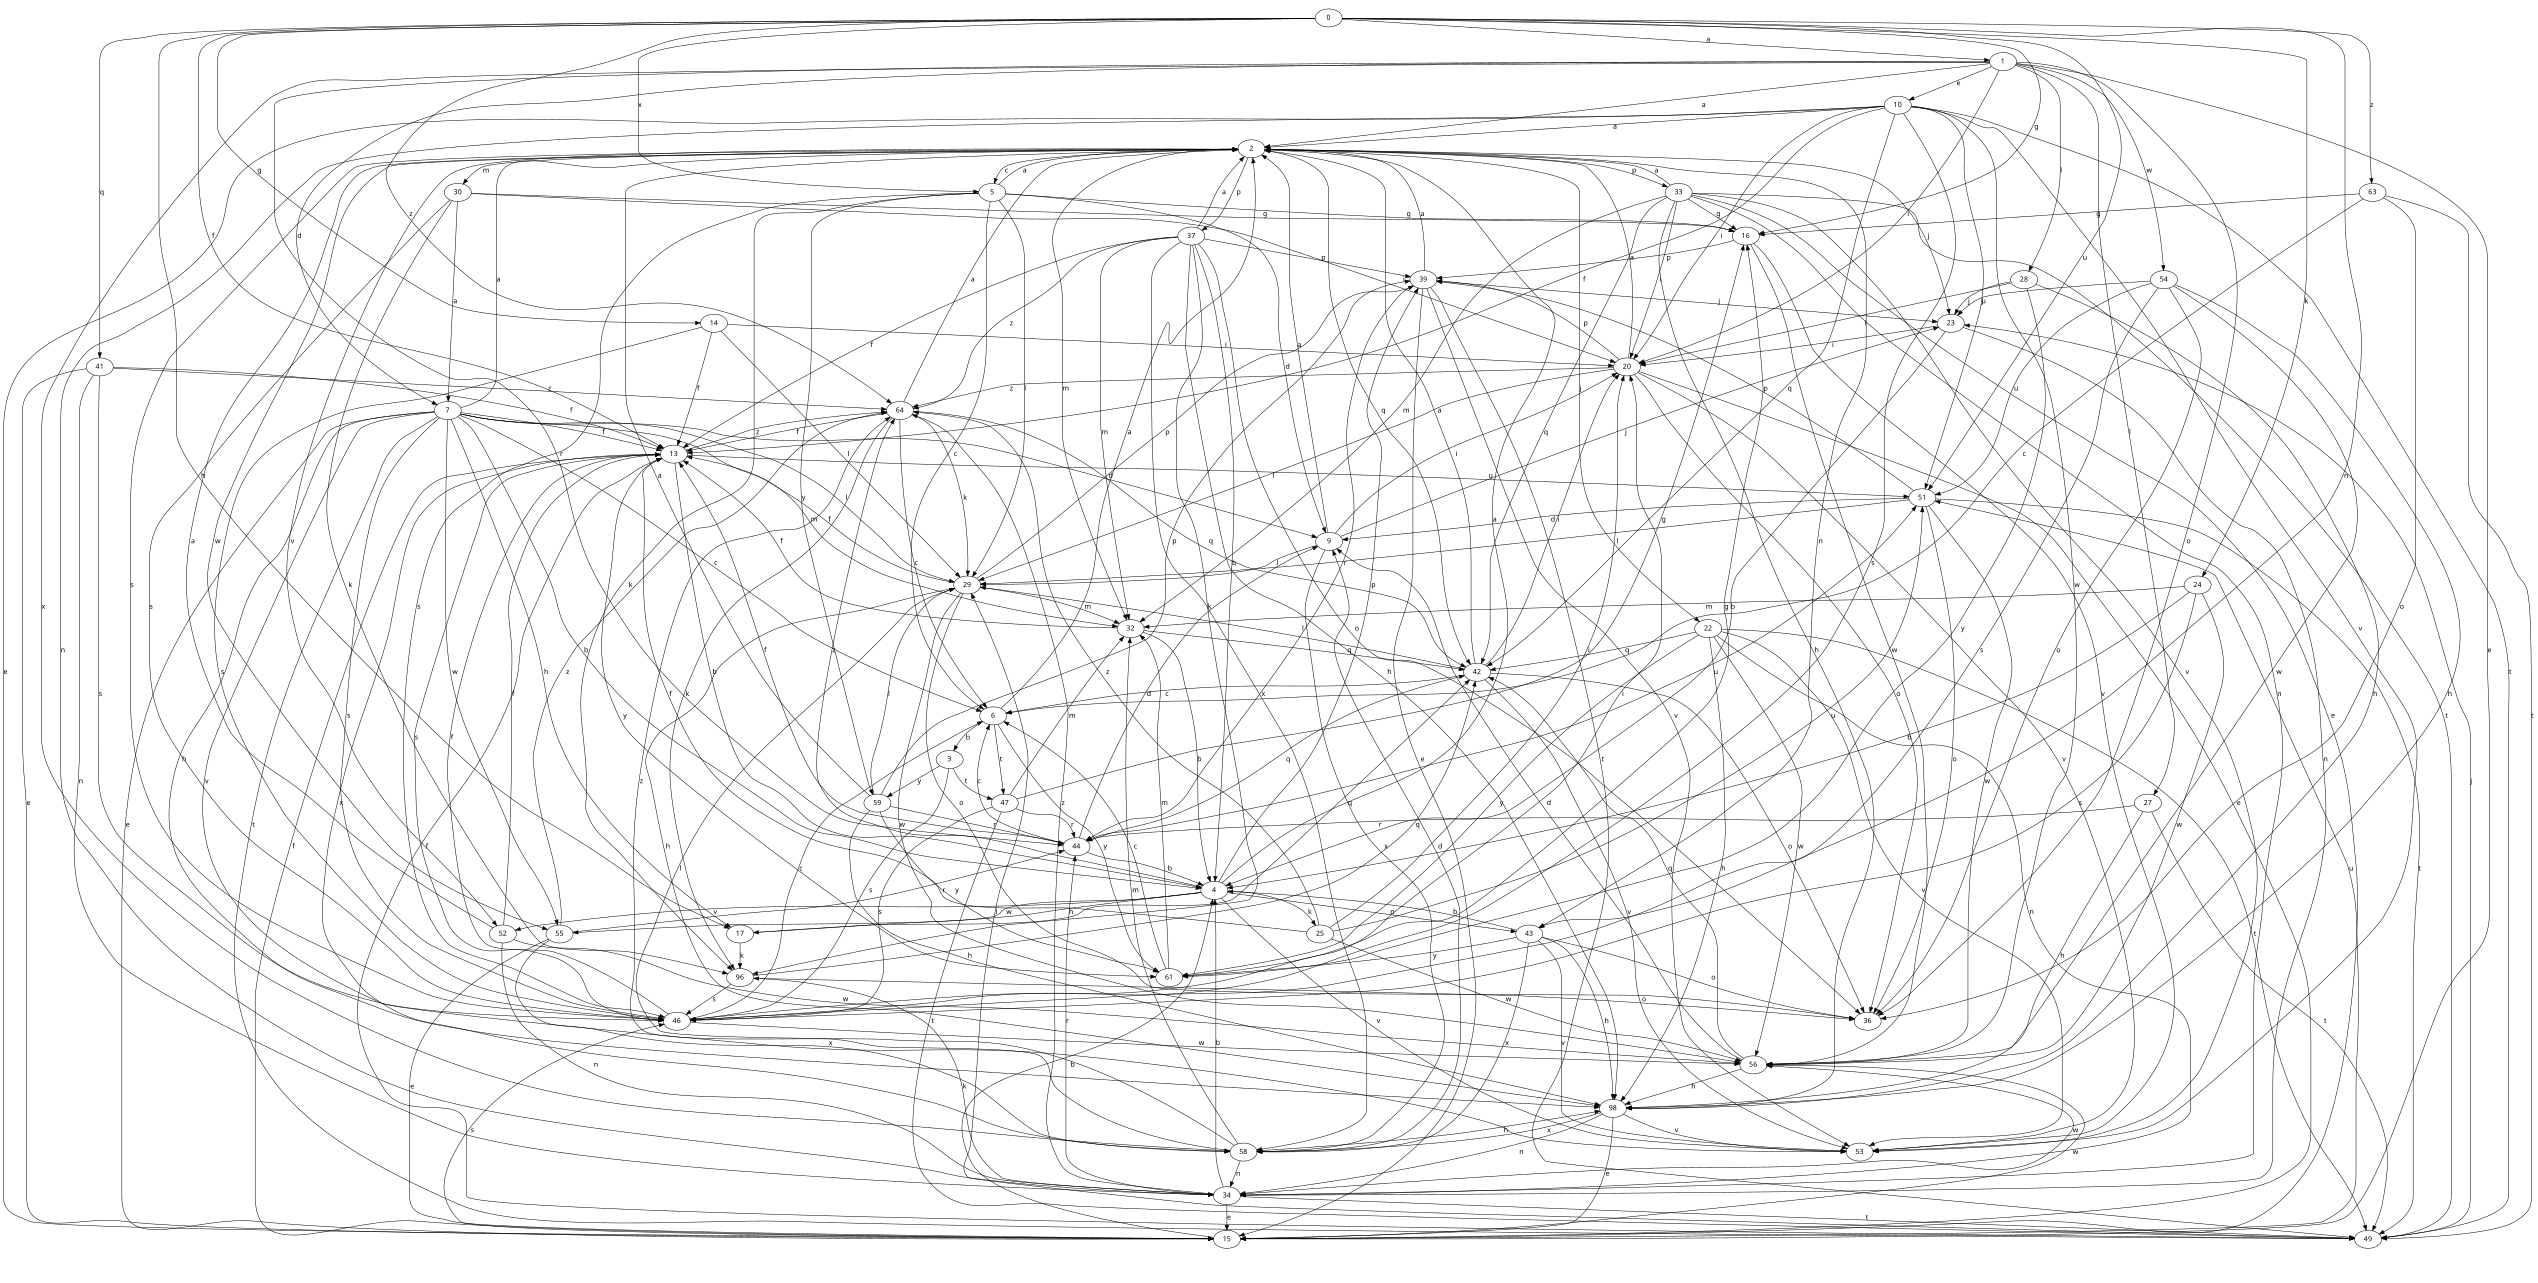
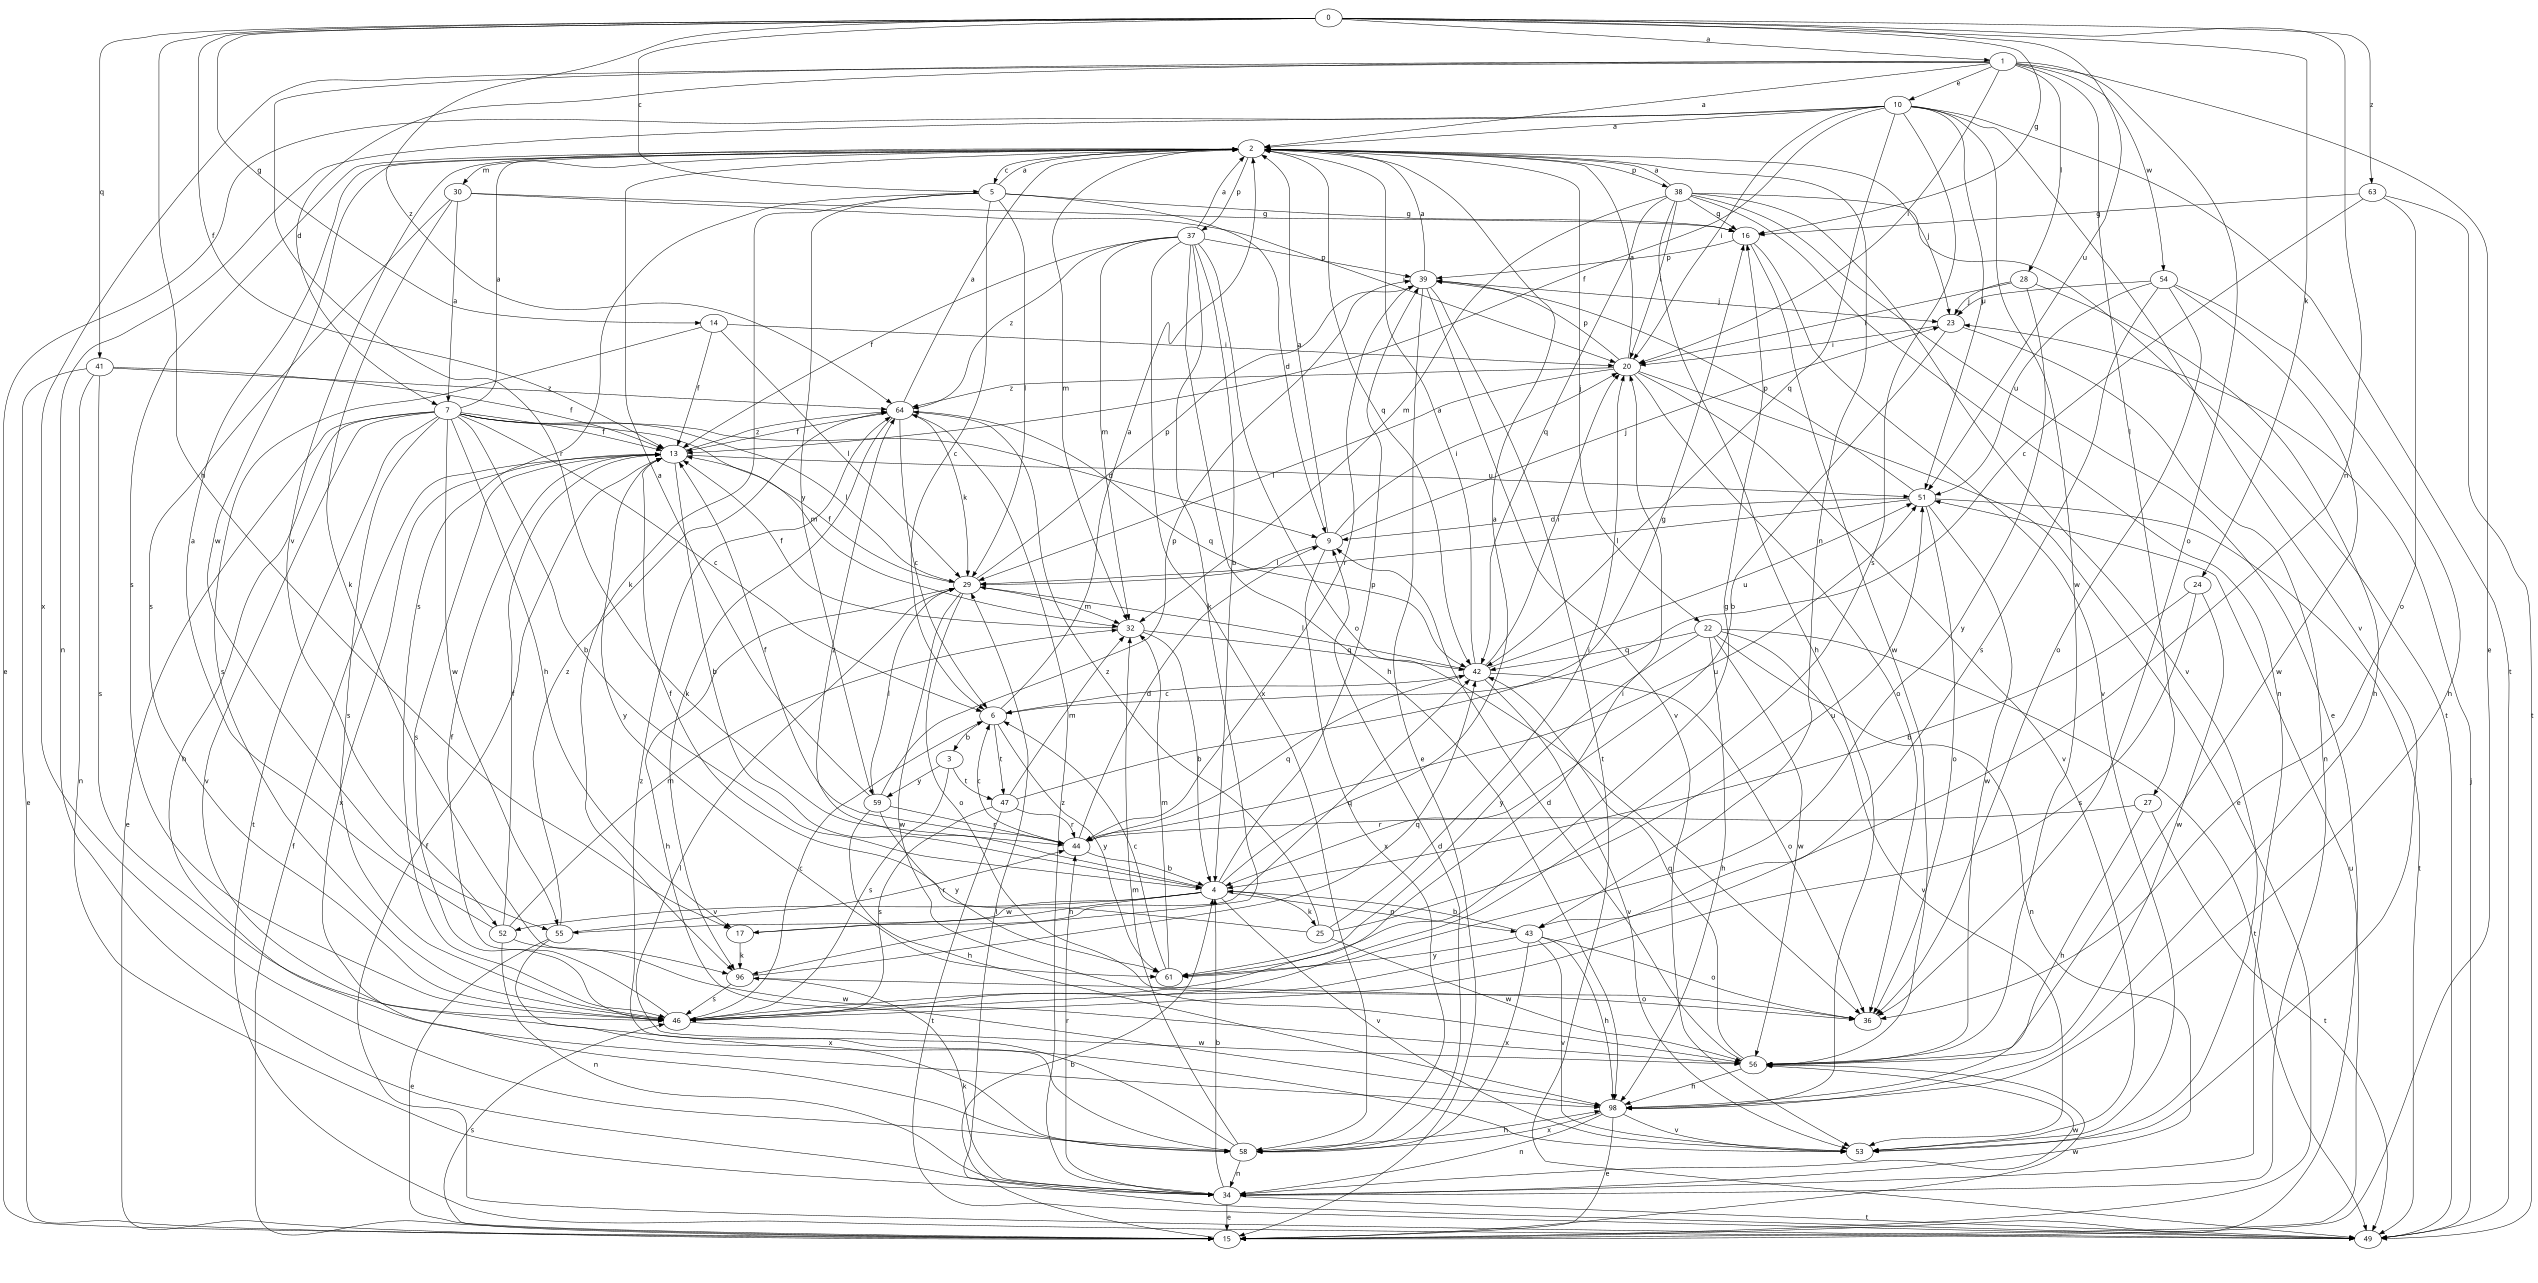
(640, 105) -> (640, 105)
(1679, 192) -> (1679, 192)
none -> (1700, 593)
(1667, 604) -> (778, 712)
